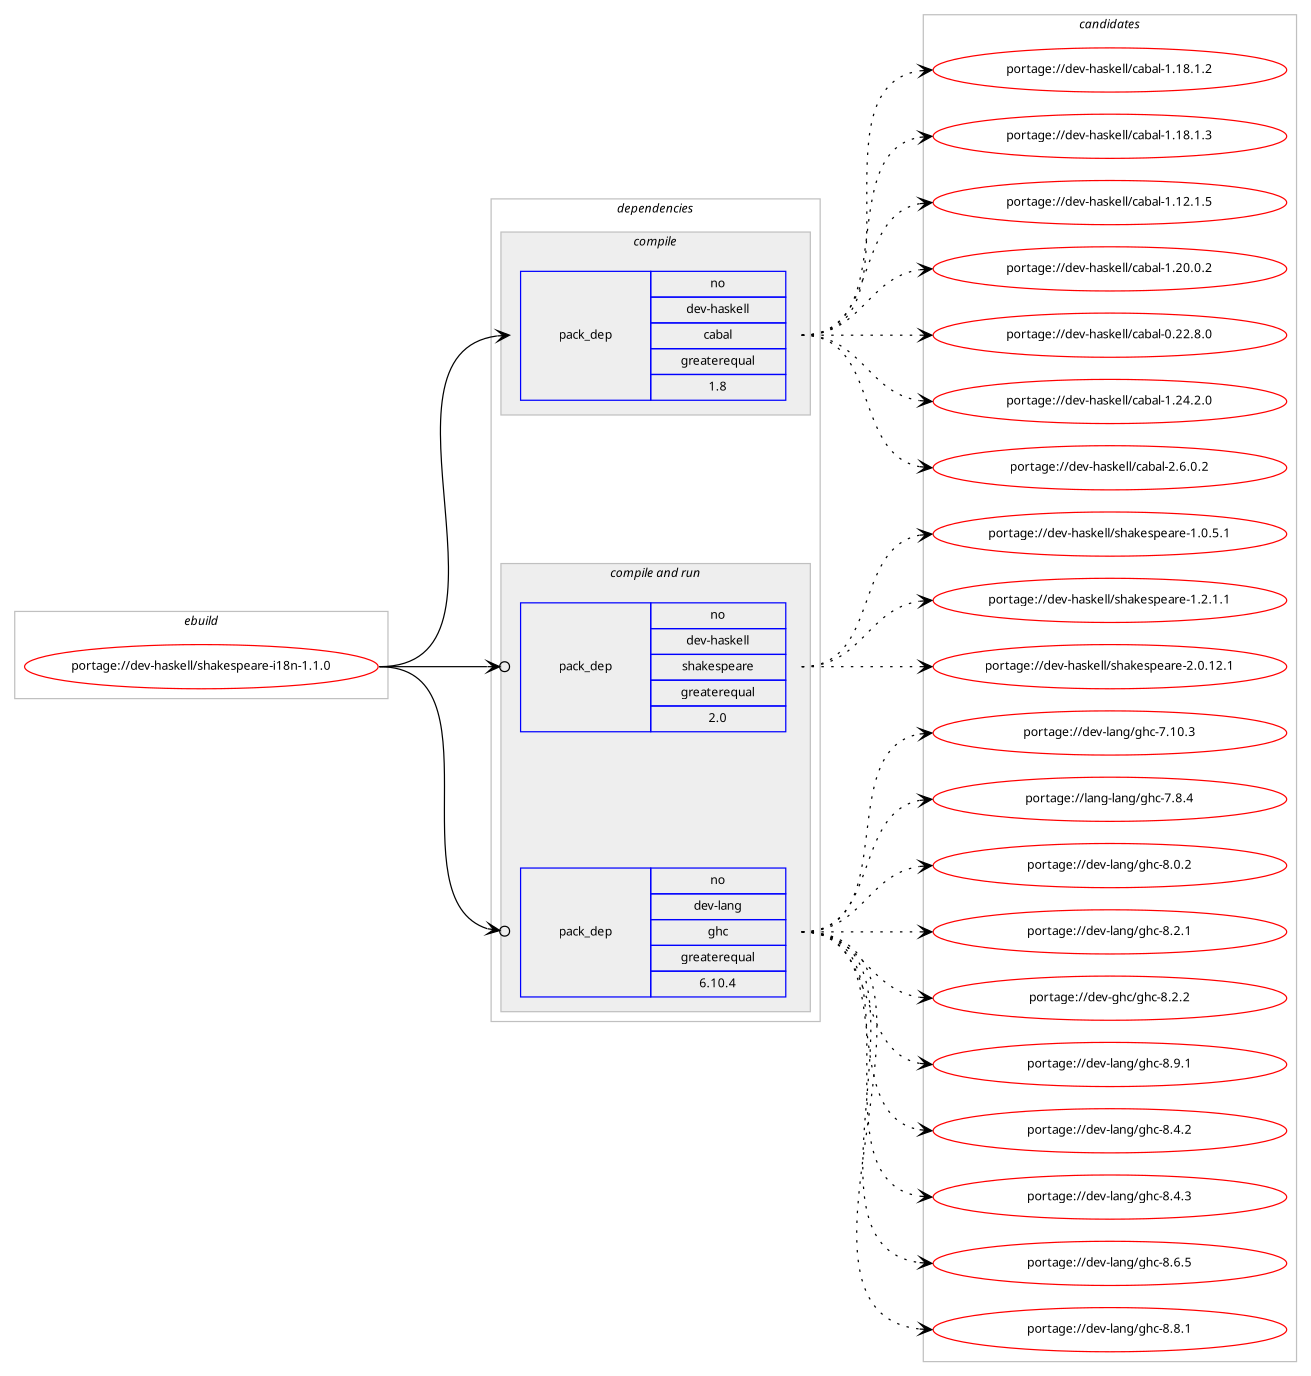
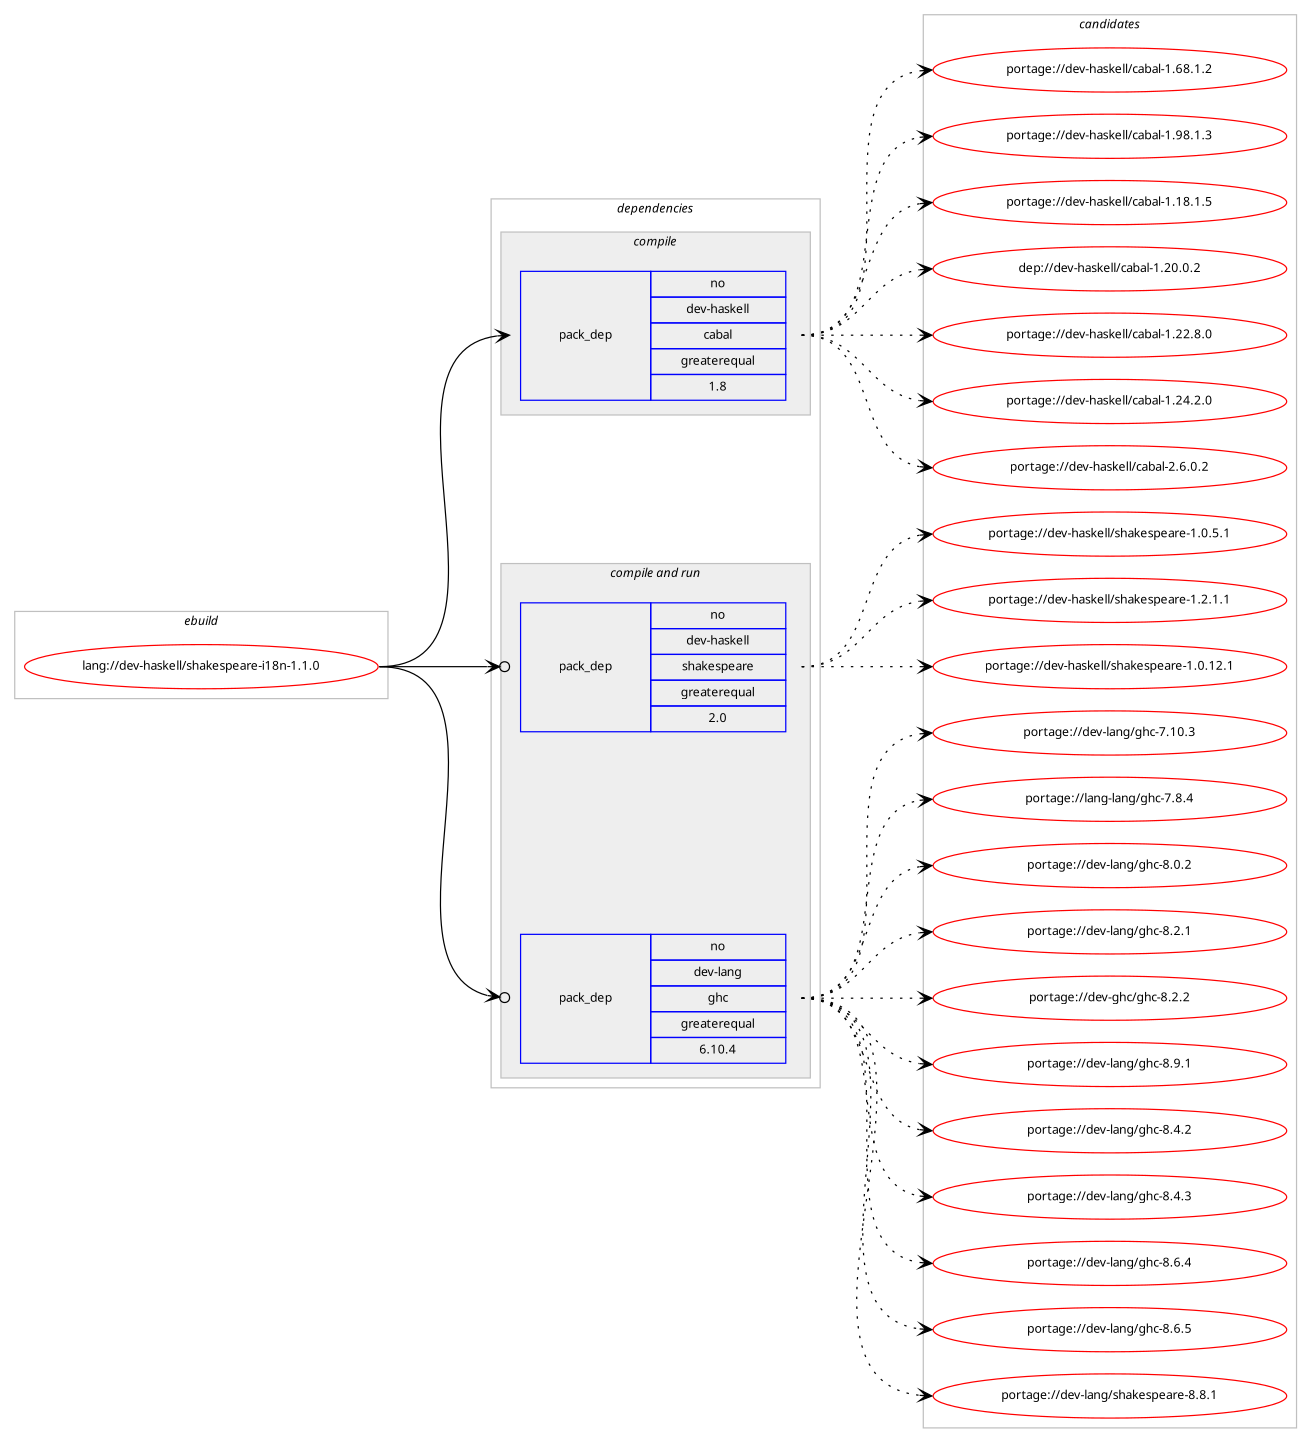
(1110, 70) -> (1110, 70)
(1110, 136) -> (1110, 136)
(1110, 203) -> (1110, 203)
(1110, 269) -> (1110, 269)
(1110, 335) -> (1110, 335)
(201, 667) -> (201, 667)
(1110, 667) -> (1110, 667)
none -> (1110, 1263)
(1110, 1330) -> (1110, 1396)
